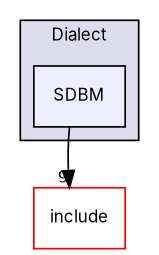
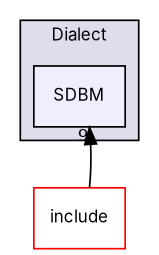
(68, 151) -> (91, 166)
